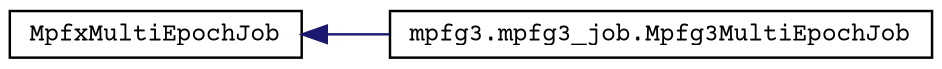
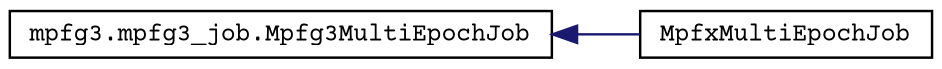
(358, 34) -> (608, 34)
